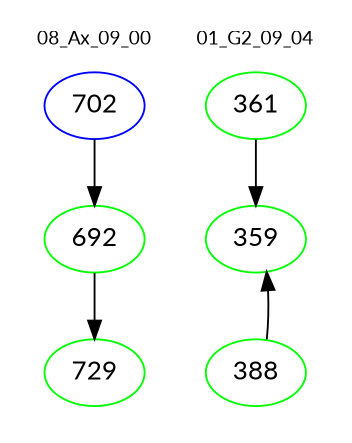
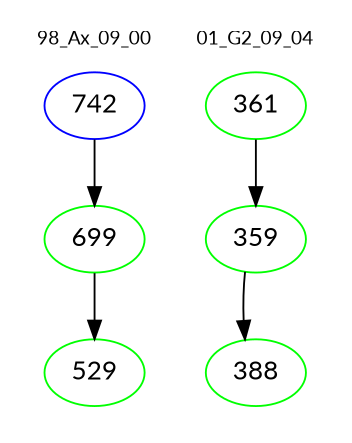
(95, 40) -> (95, 40)
(95, 106) -> (95, 106)
(95, 239) -> (95, 239)
(268, 315) -> (243, 296)
(95, 373) -> (95, 373)
